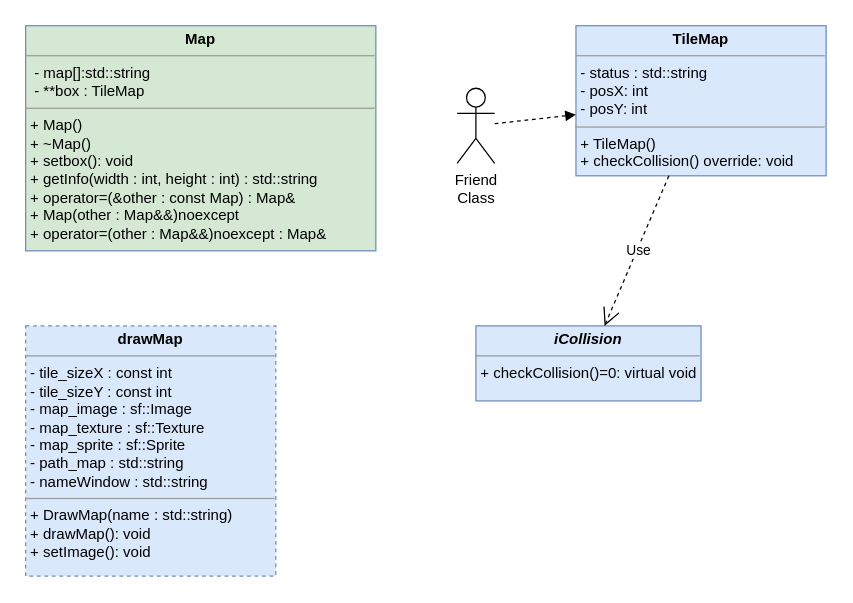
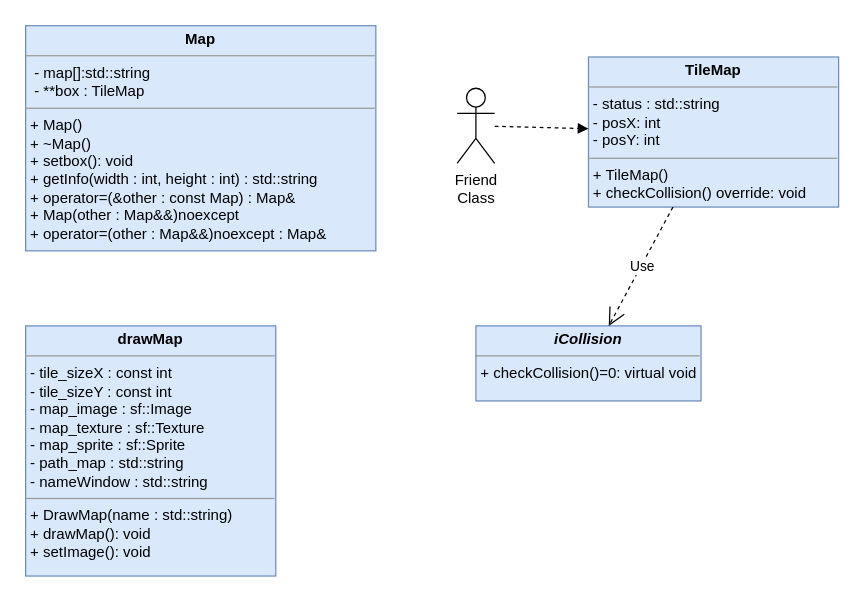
(701, 101) -> (713, 132)
(201, 138) -> (201, 138)
(151, 451) -> (151, 451)
